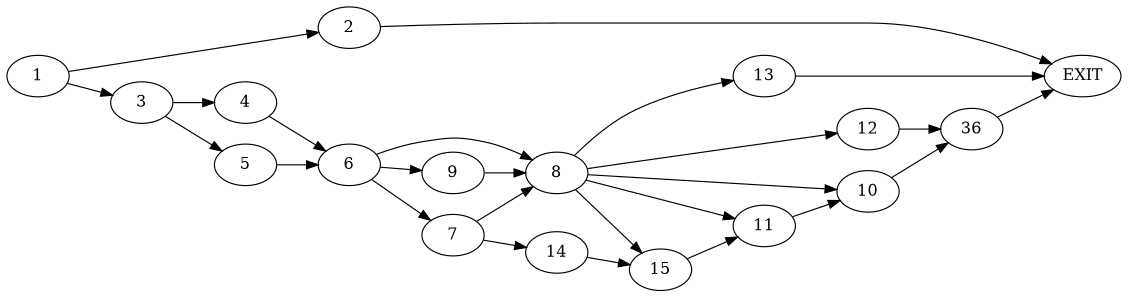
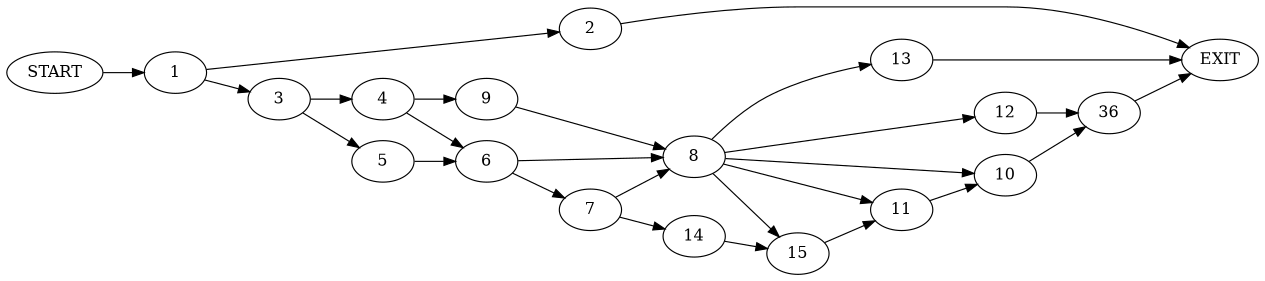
none -> (55, 73)
(395, 168) -> (429, 99)
